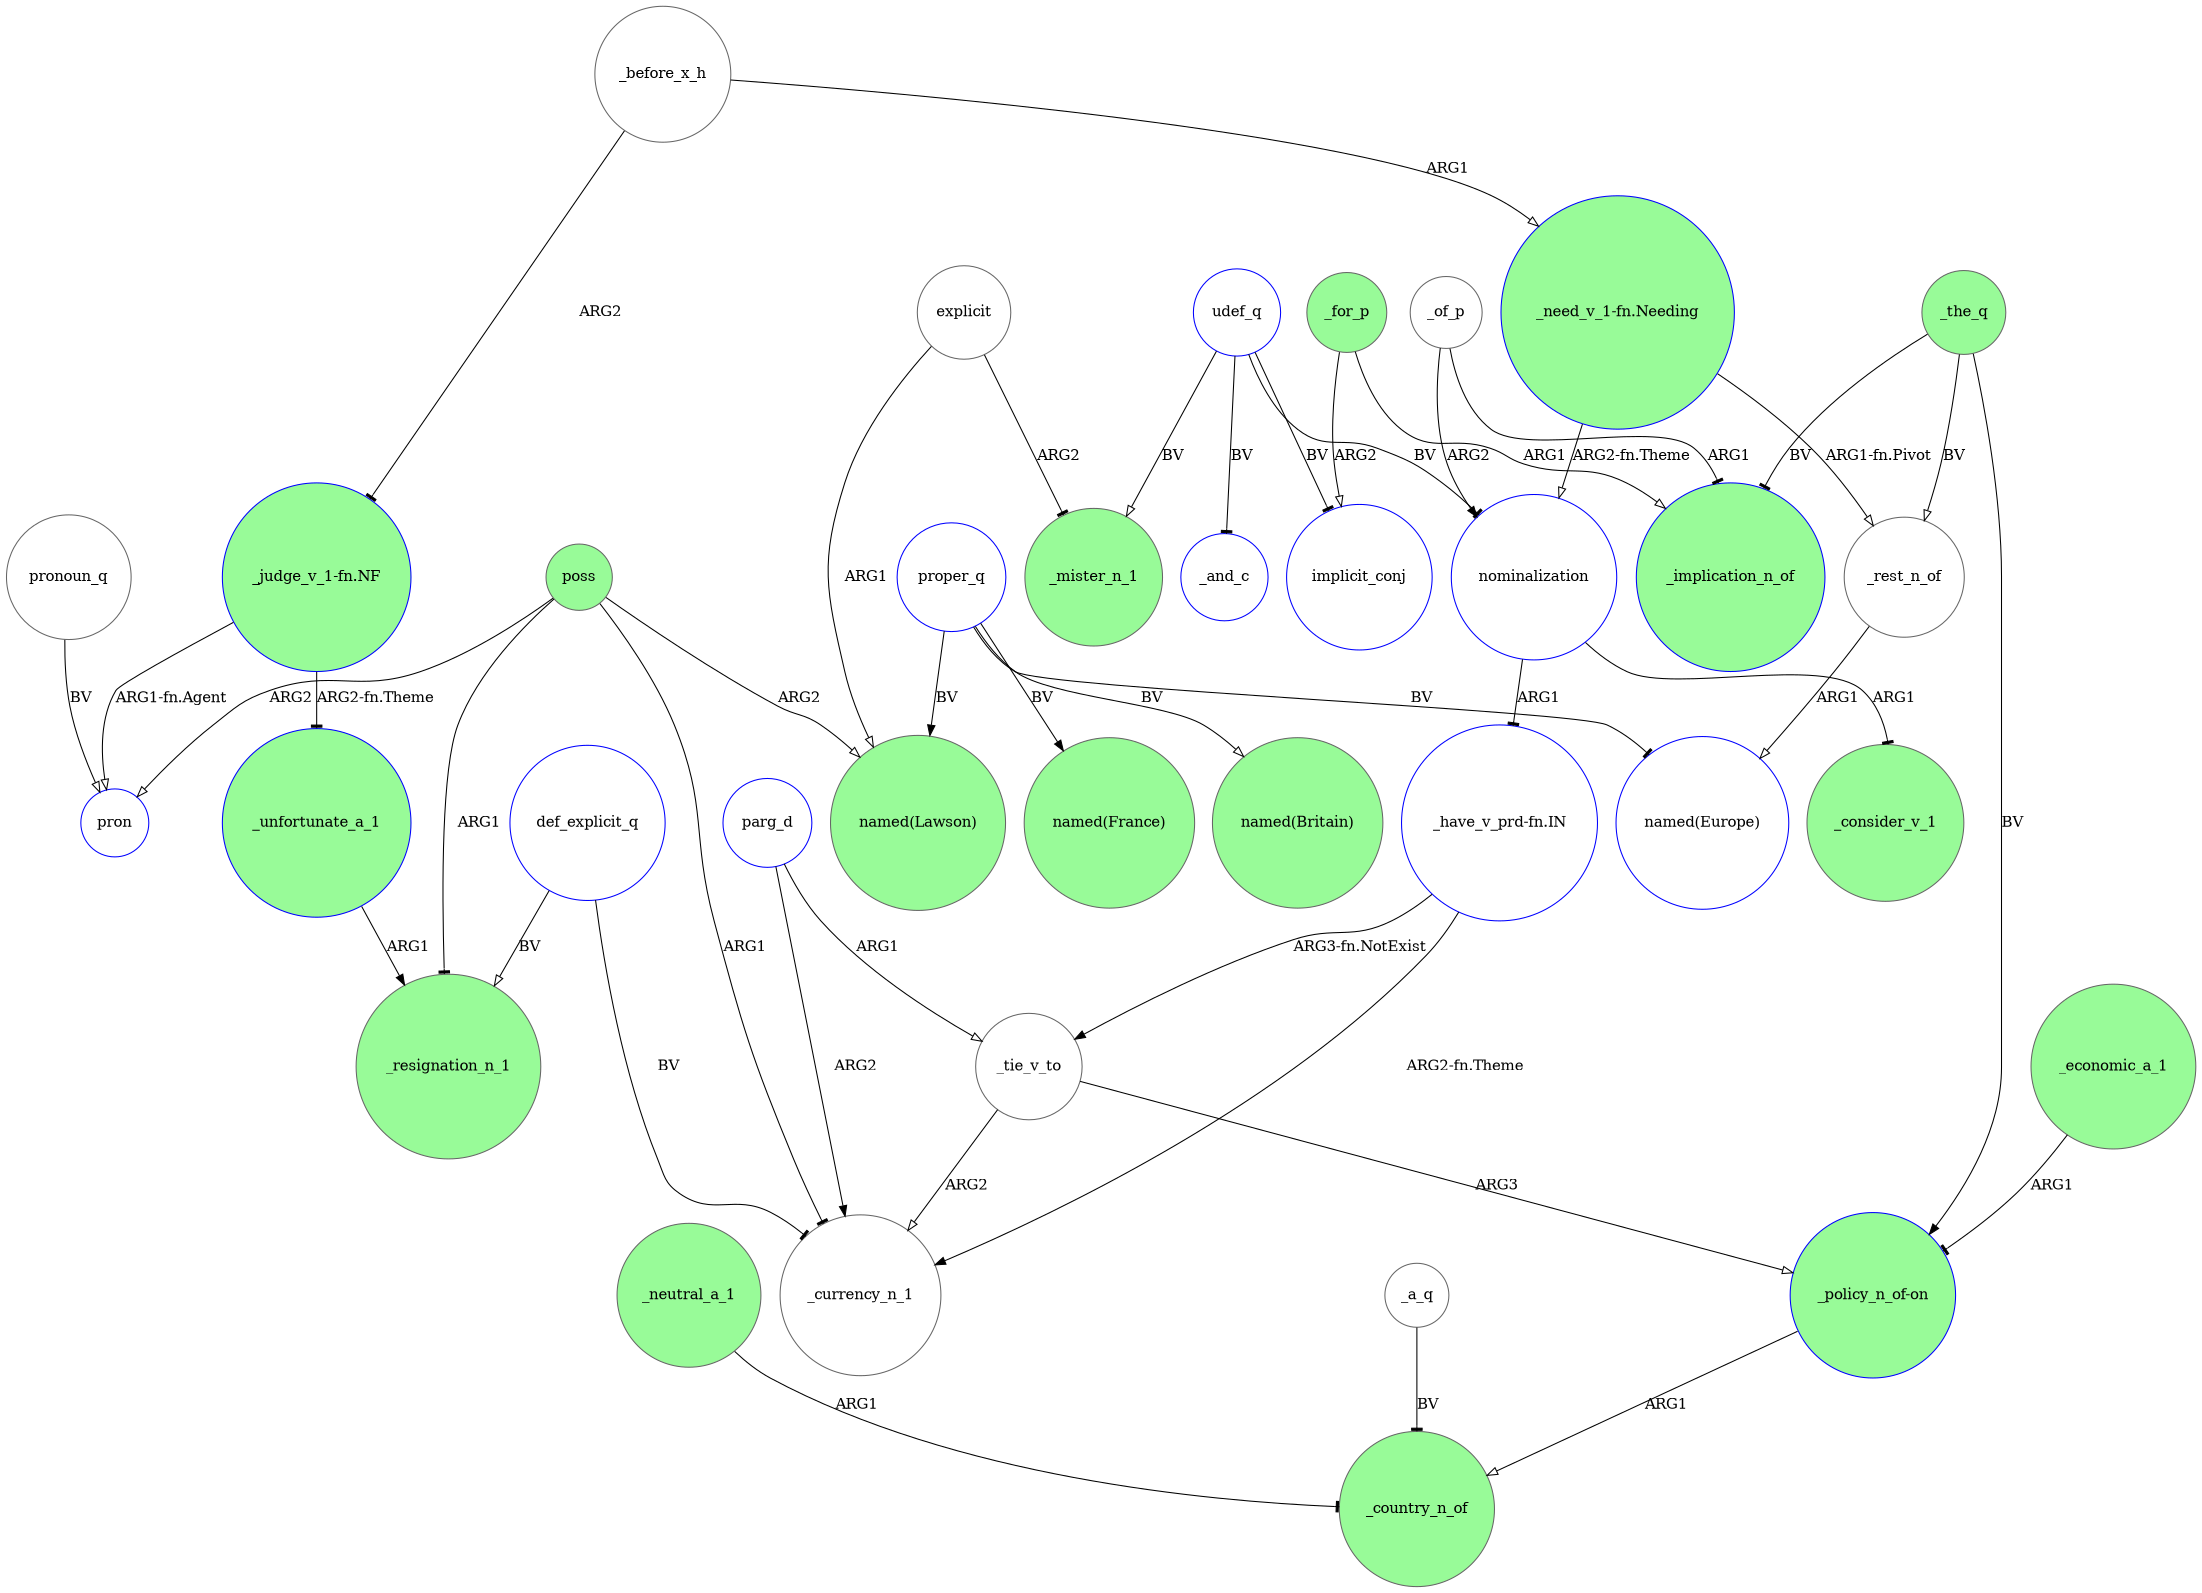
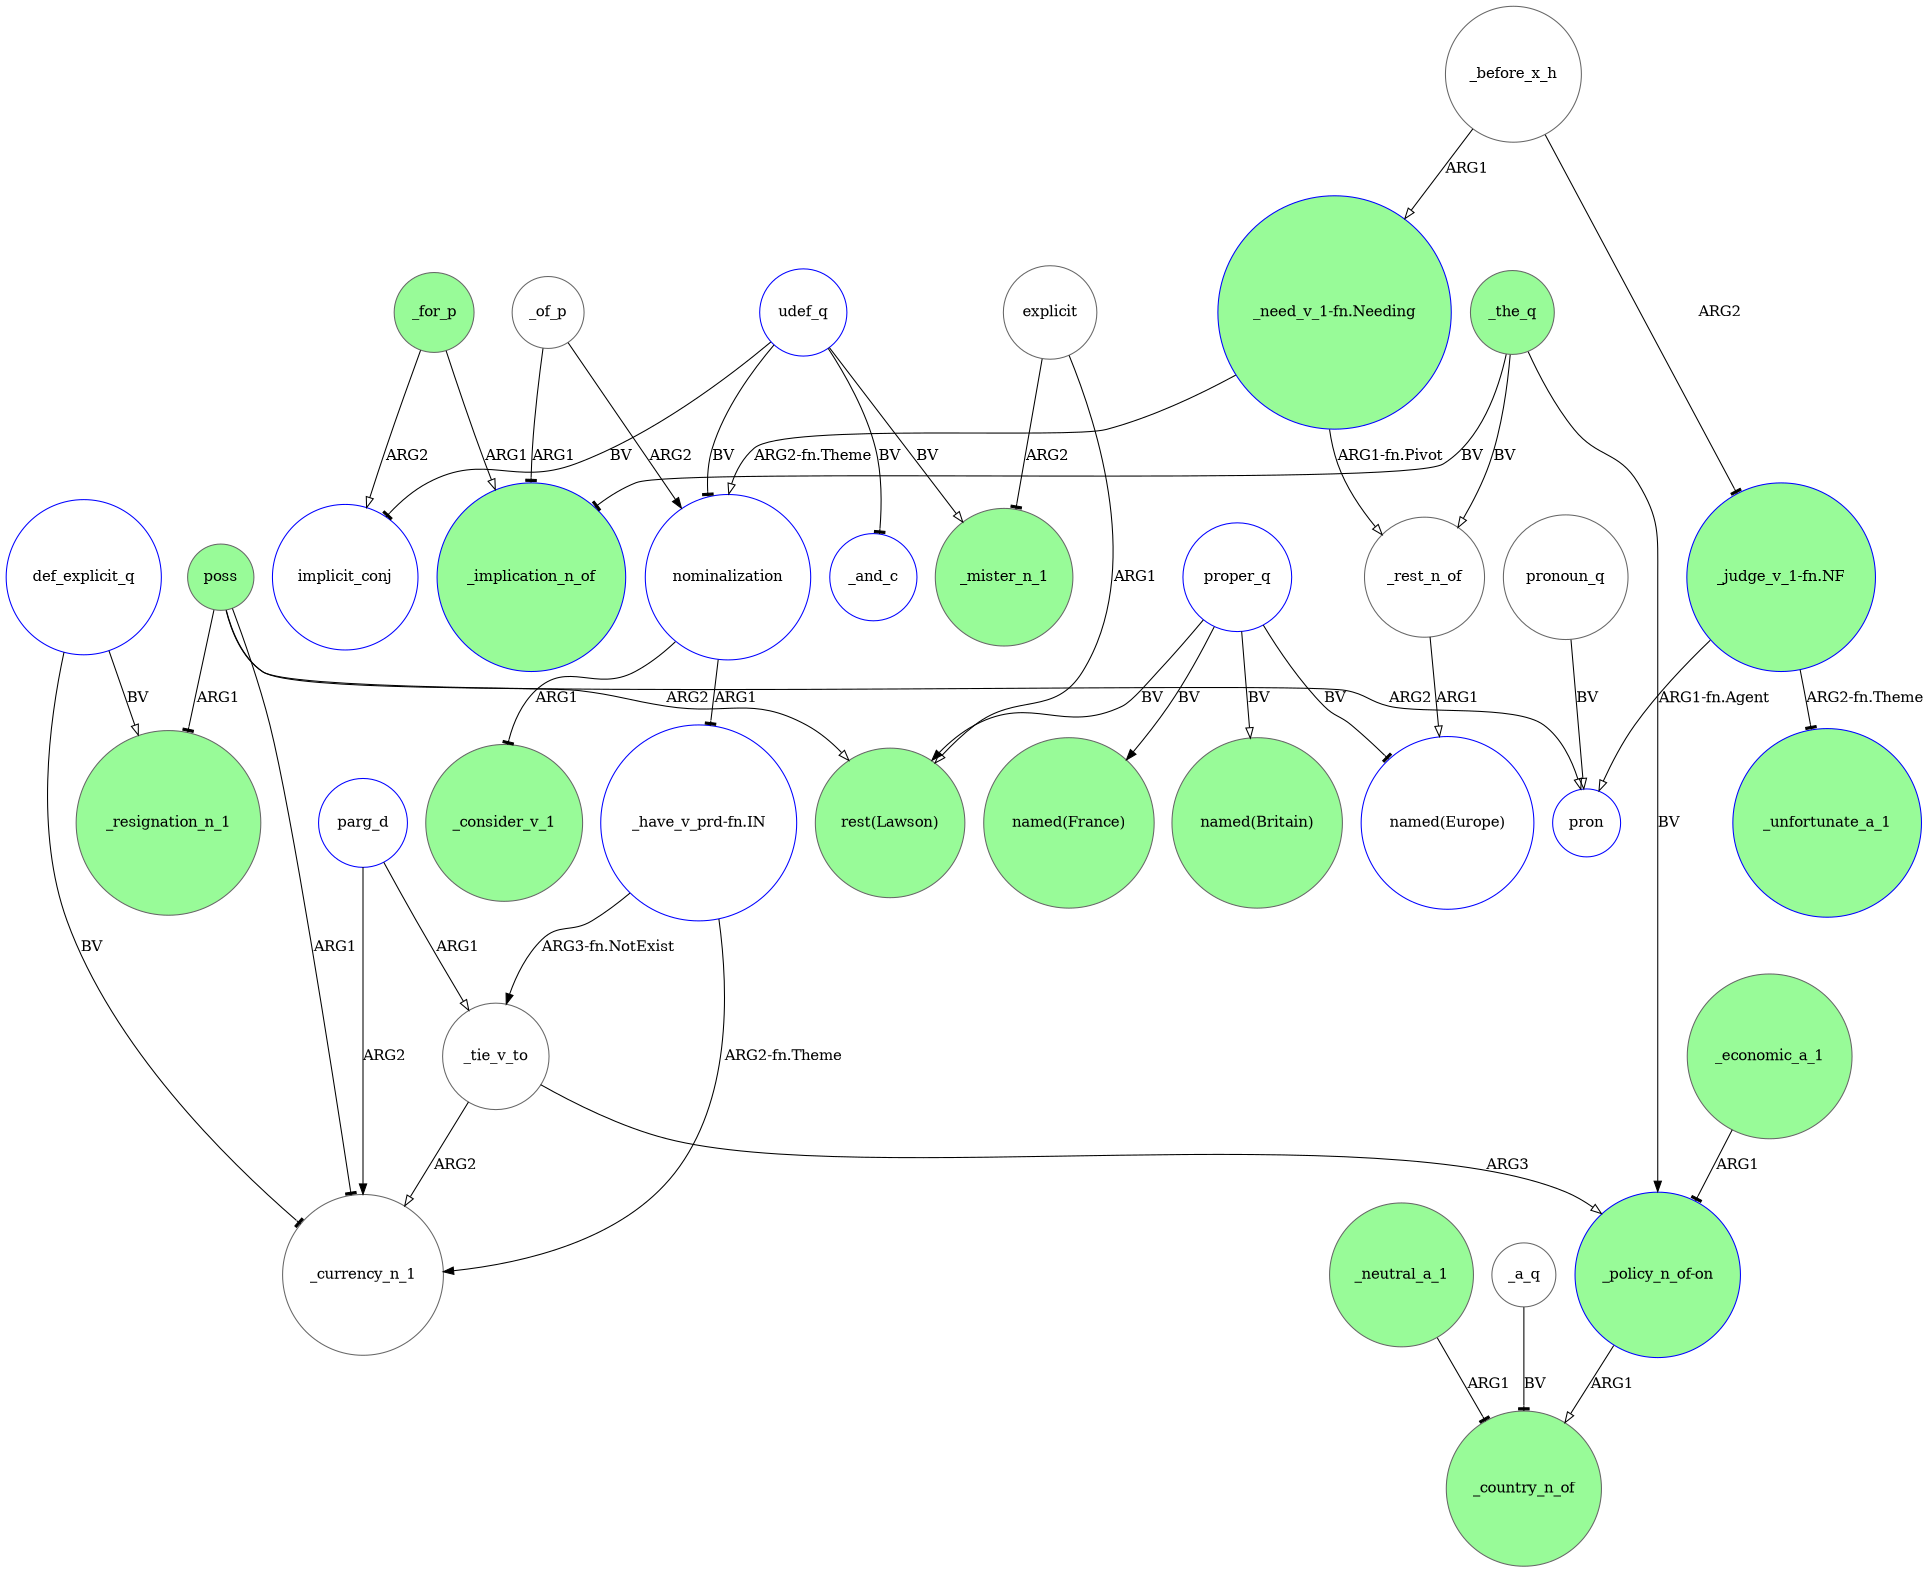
(918, 823) -> (890, 823)
(381, 941) -> none
